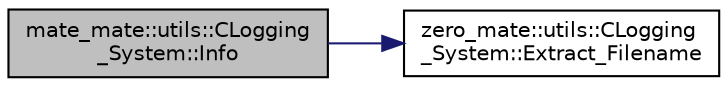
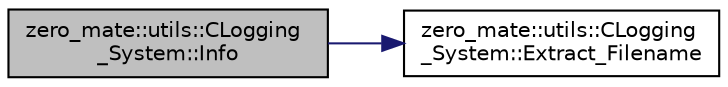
(168, 43) -> (168, 43)
